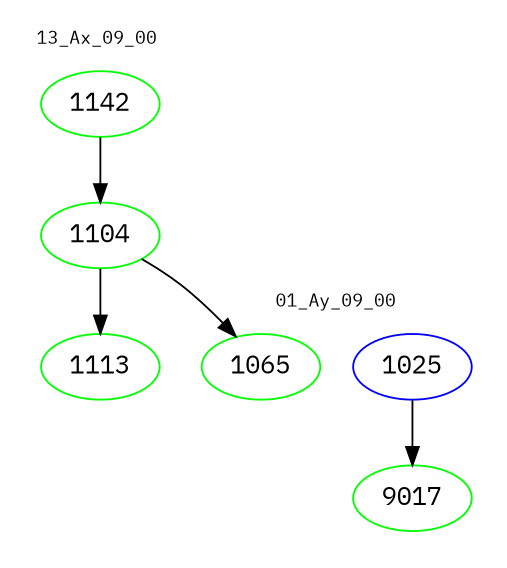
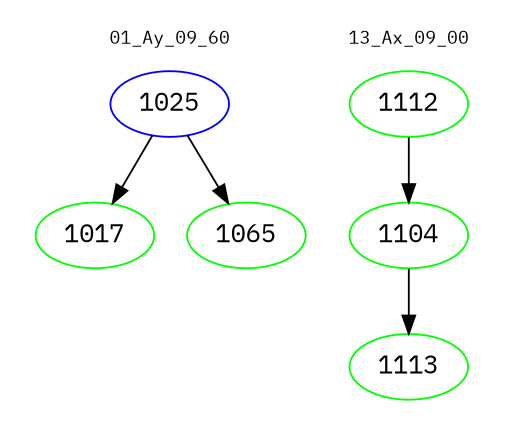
(100, 104) -> (409, 104)
(200, 301) -> (203, 161)
(337, 302) -> (171, 39)
(412, 498) -> (95, 235)
